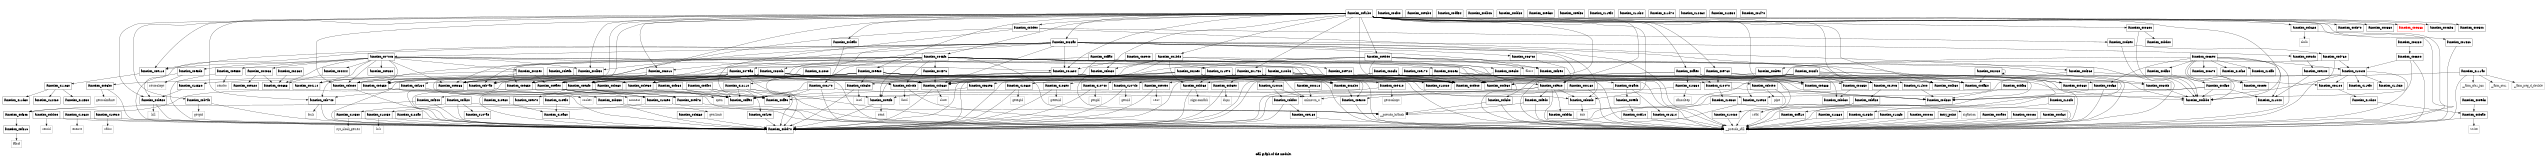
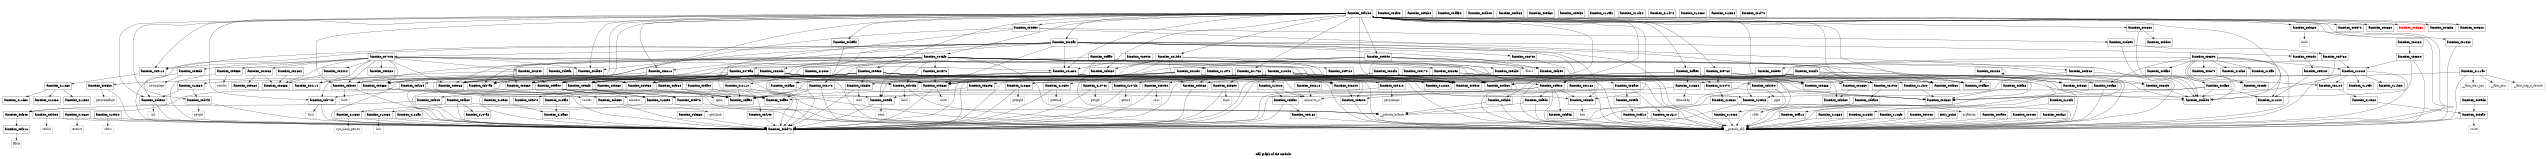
none -> (783, 86)
none -> (194, 92)
none -> (344, 100)
(1199, 100) -> none
